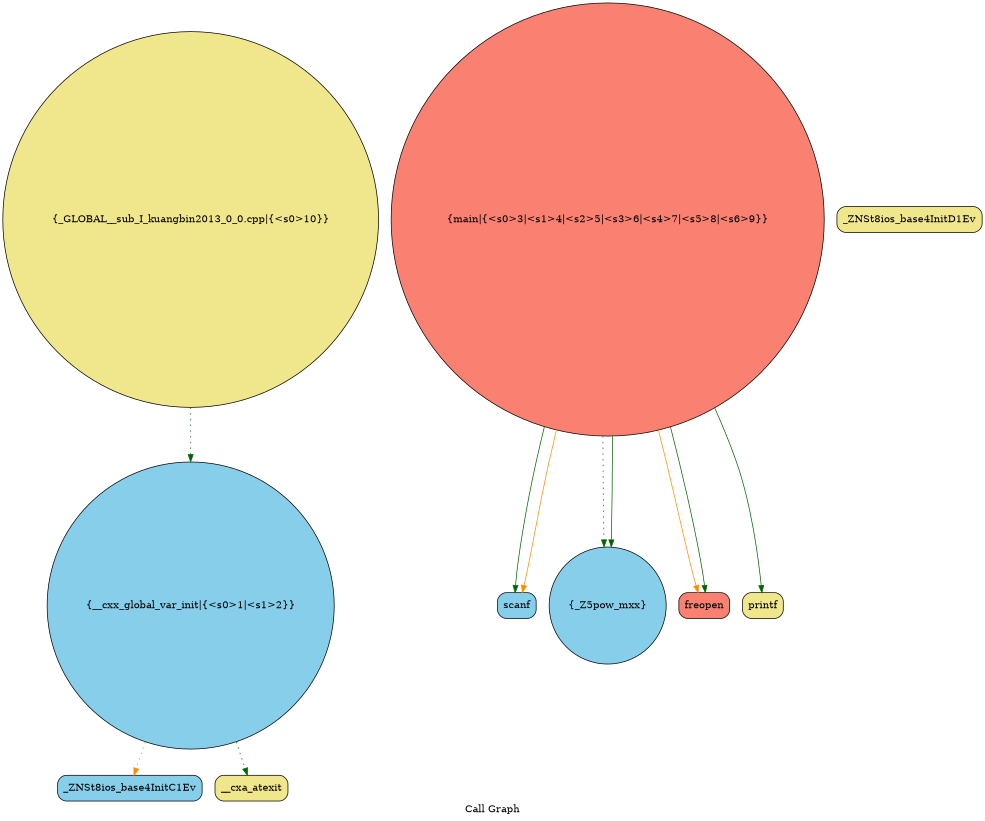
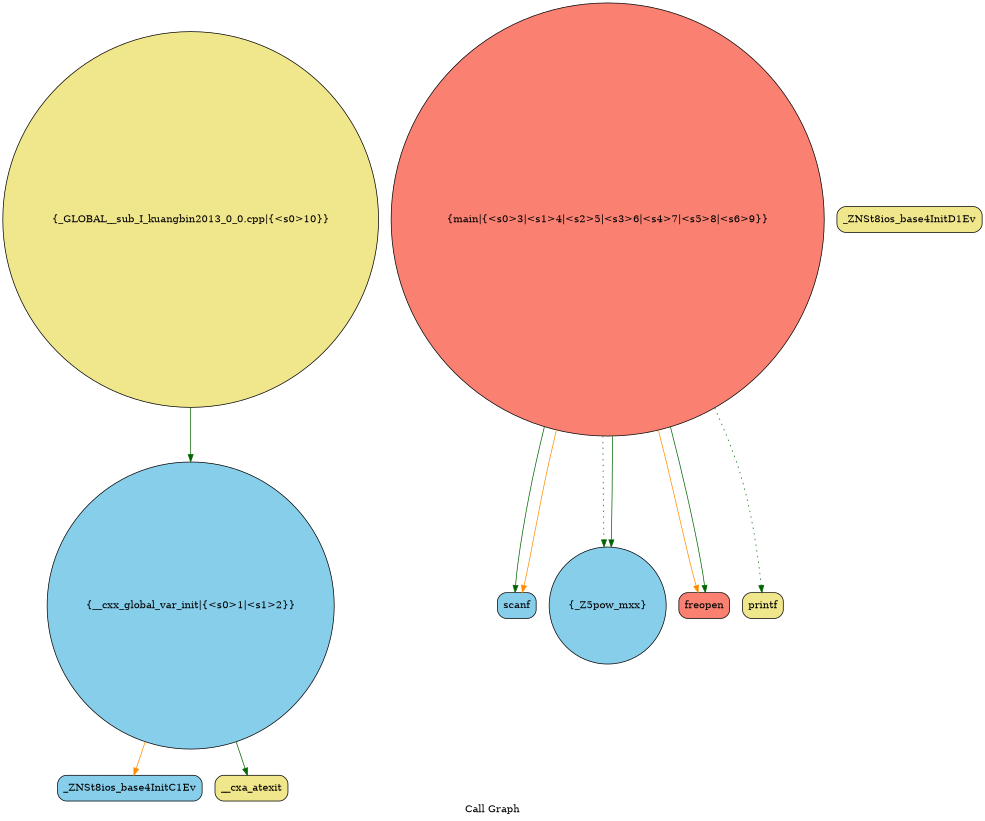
(191, 431) -> (191, 431)
(746, 495) -> (746, 495)
(141, 755) -> (141, 755)
(241, 755) -> (241, 755)
